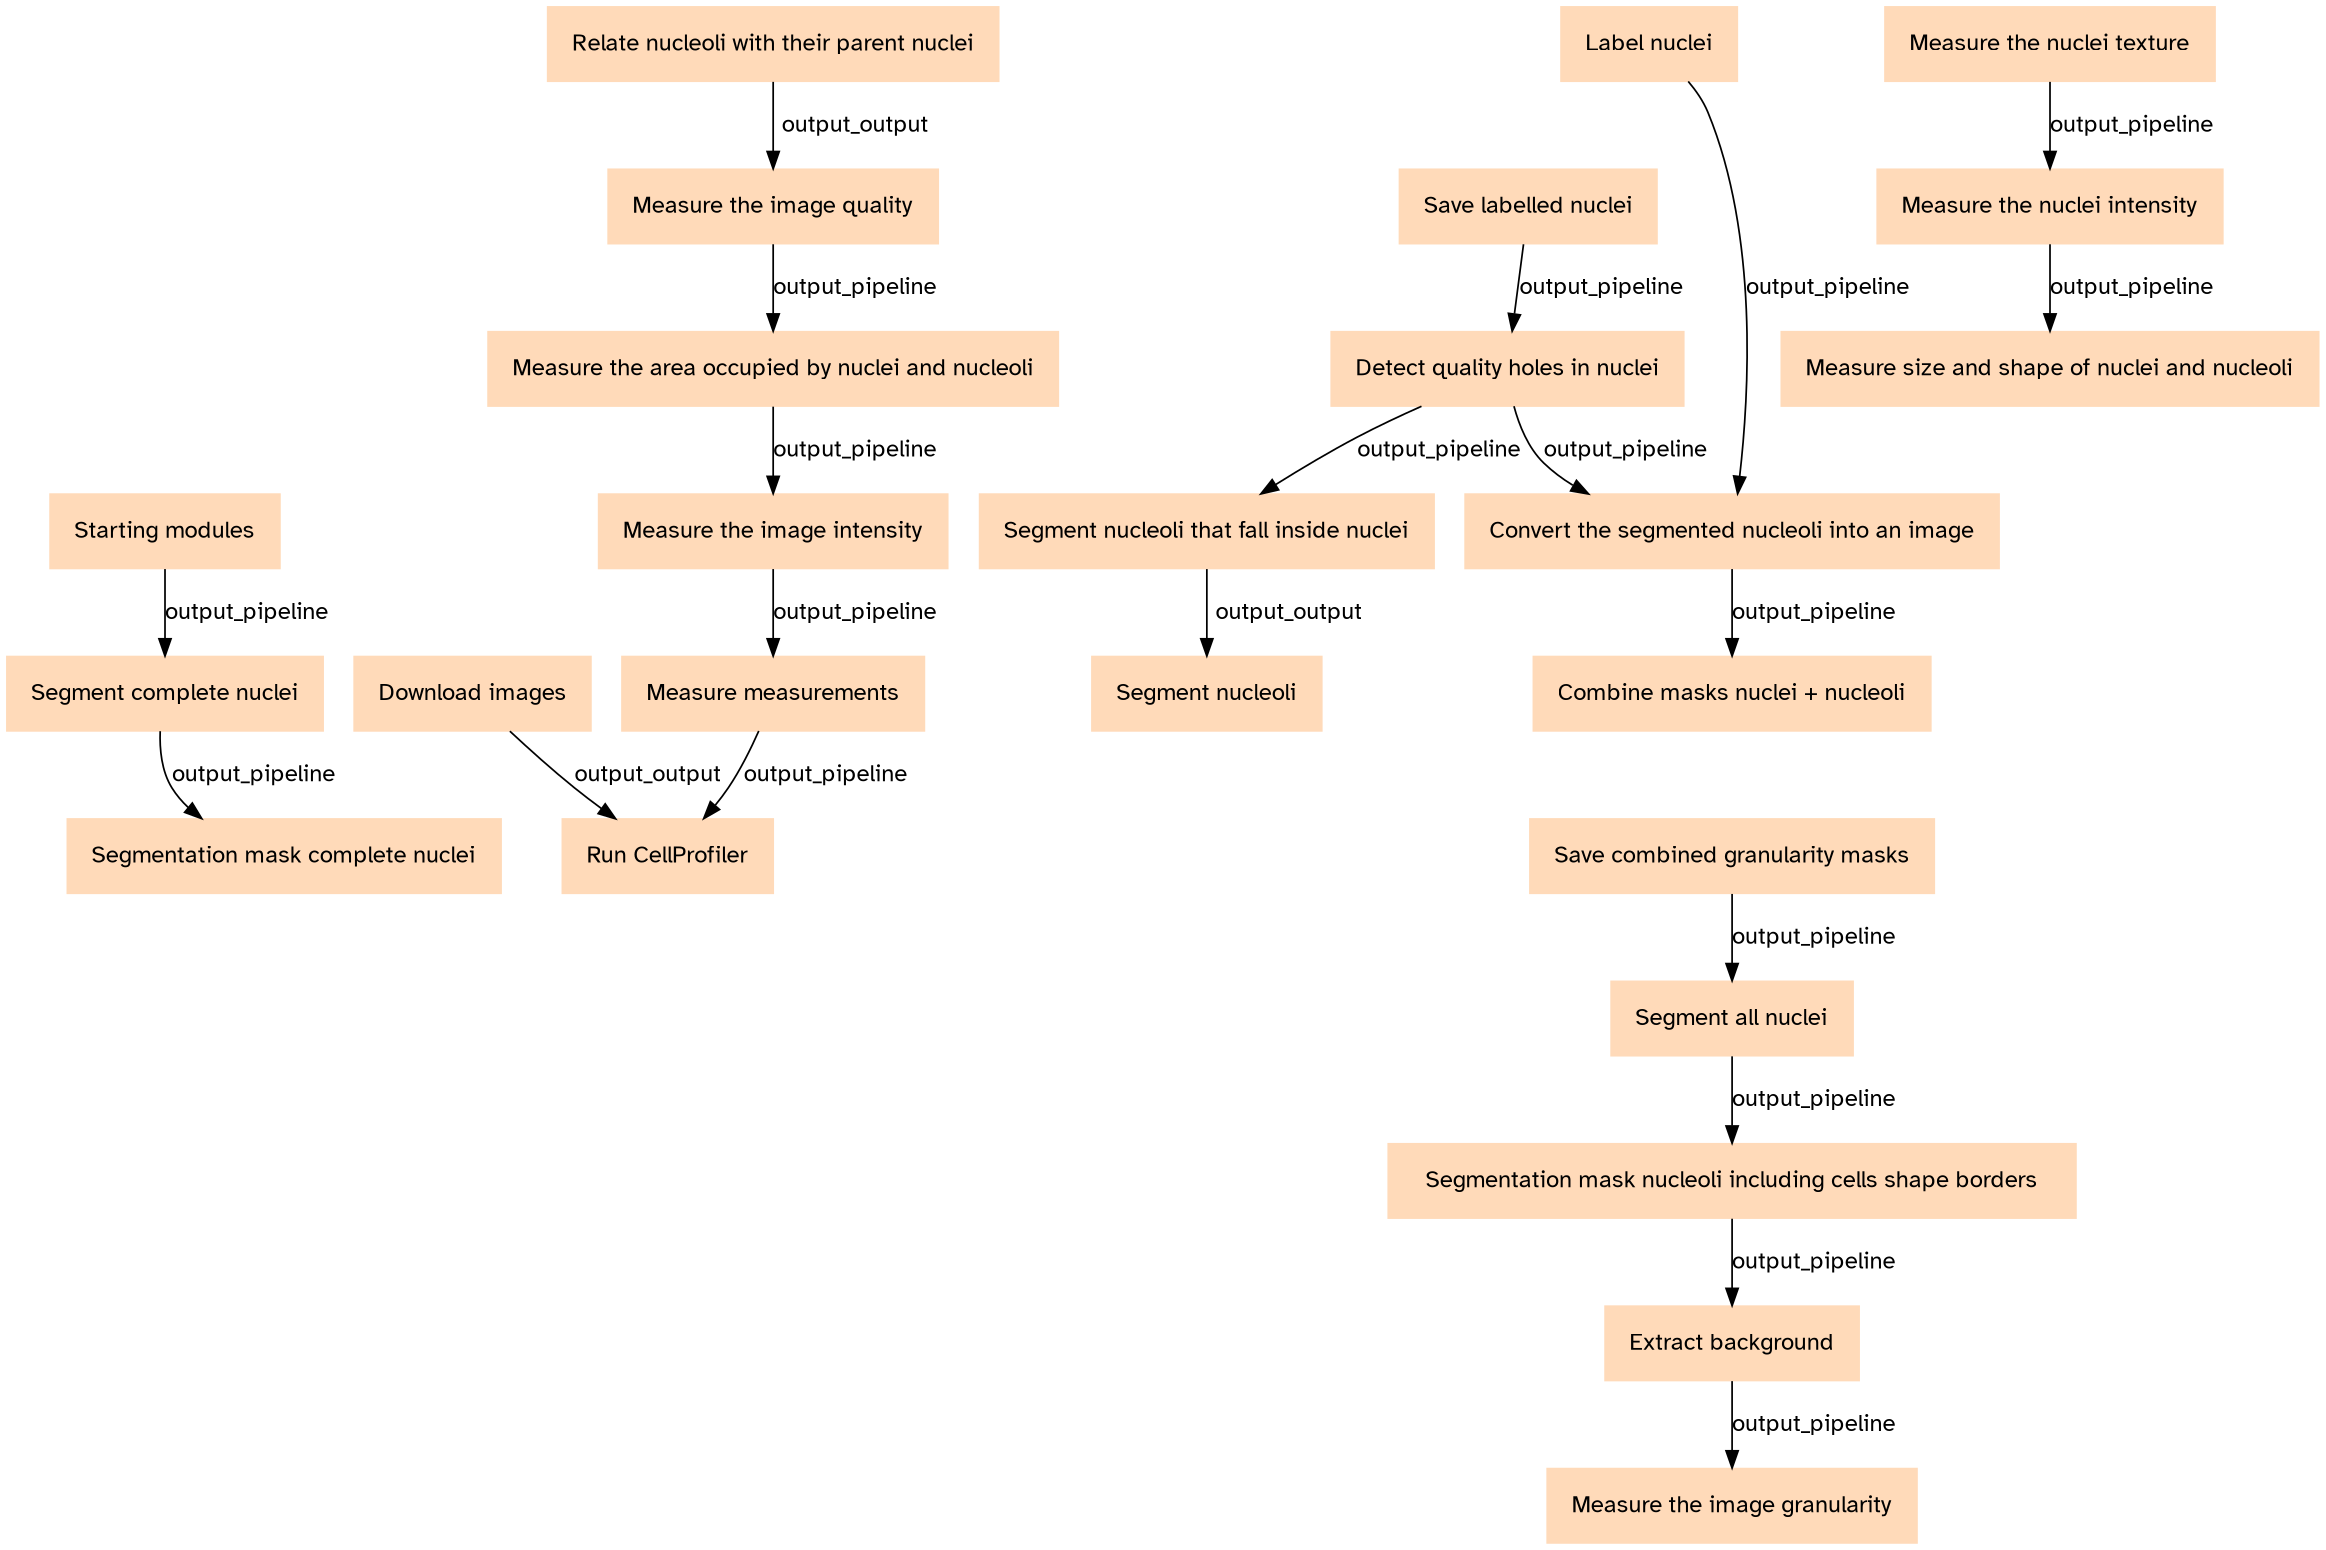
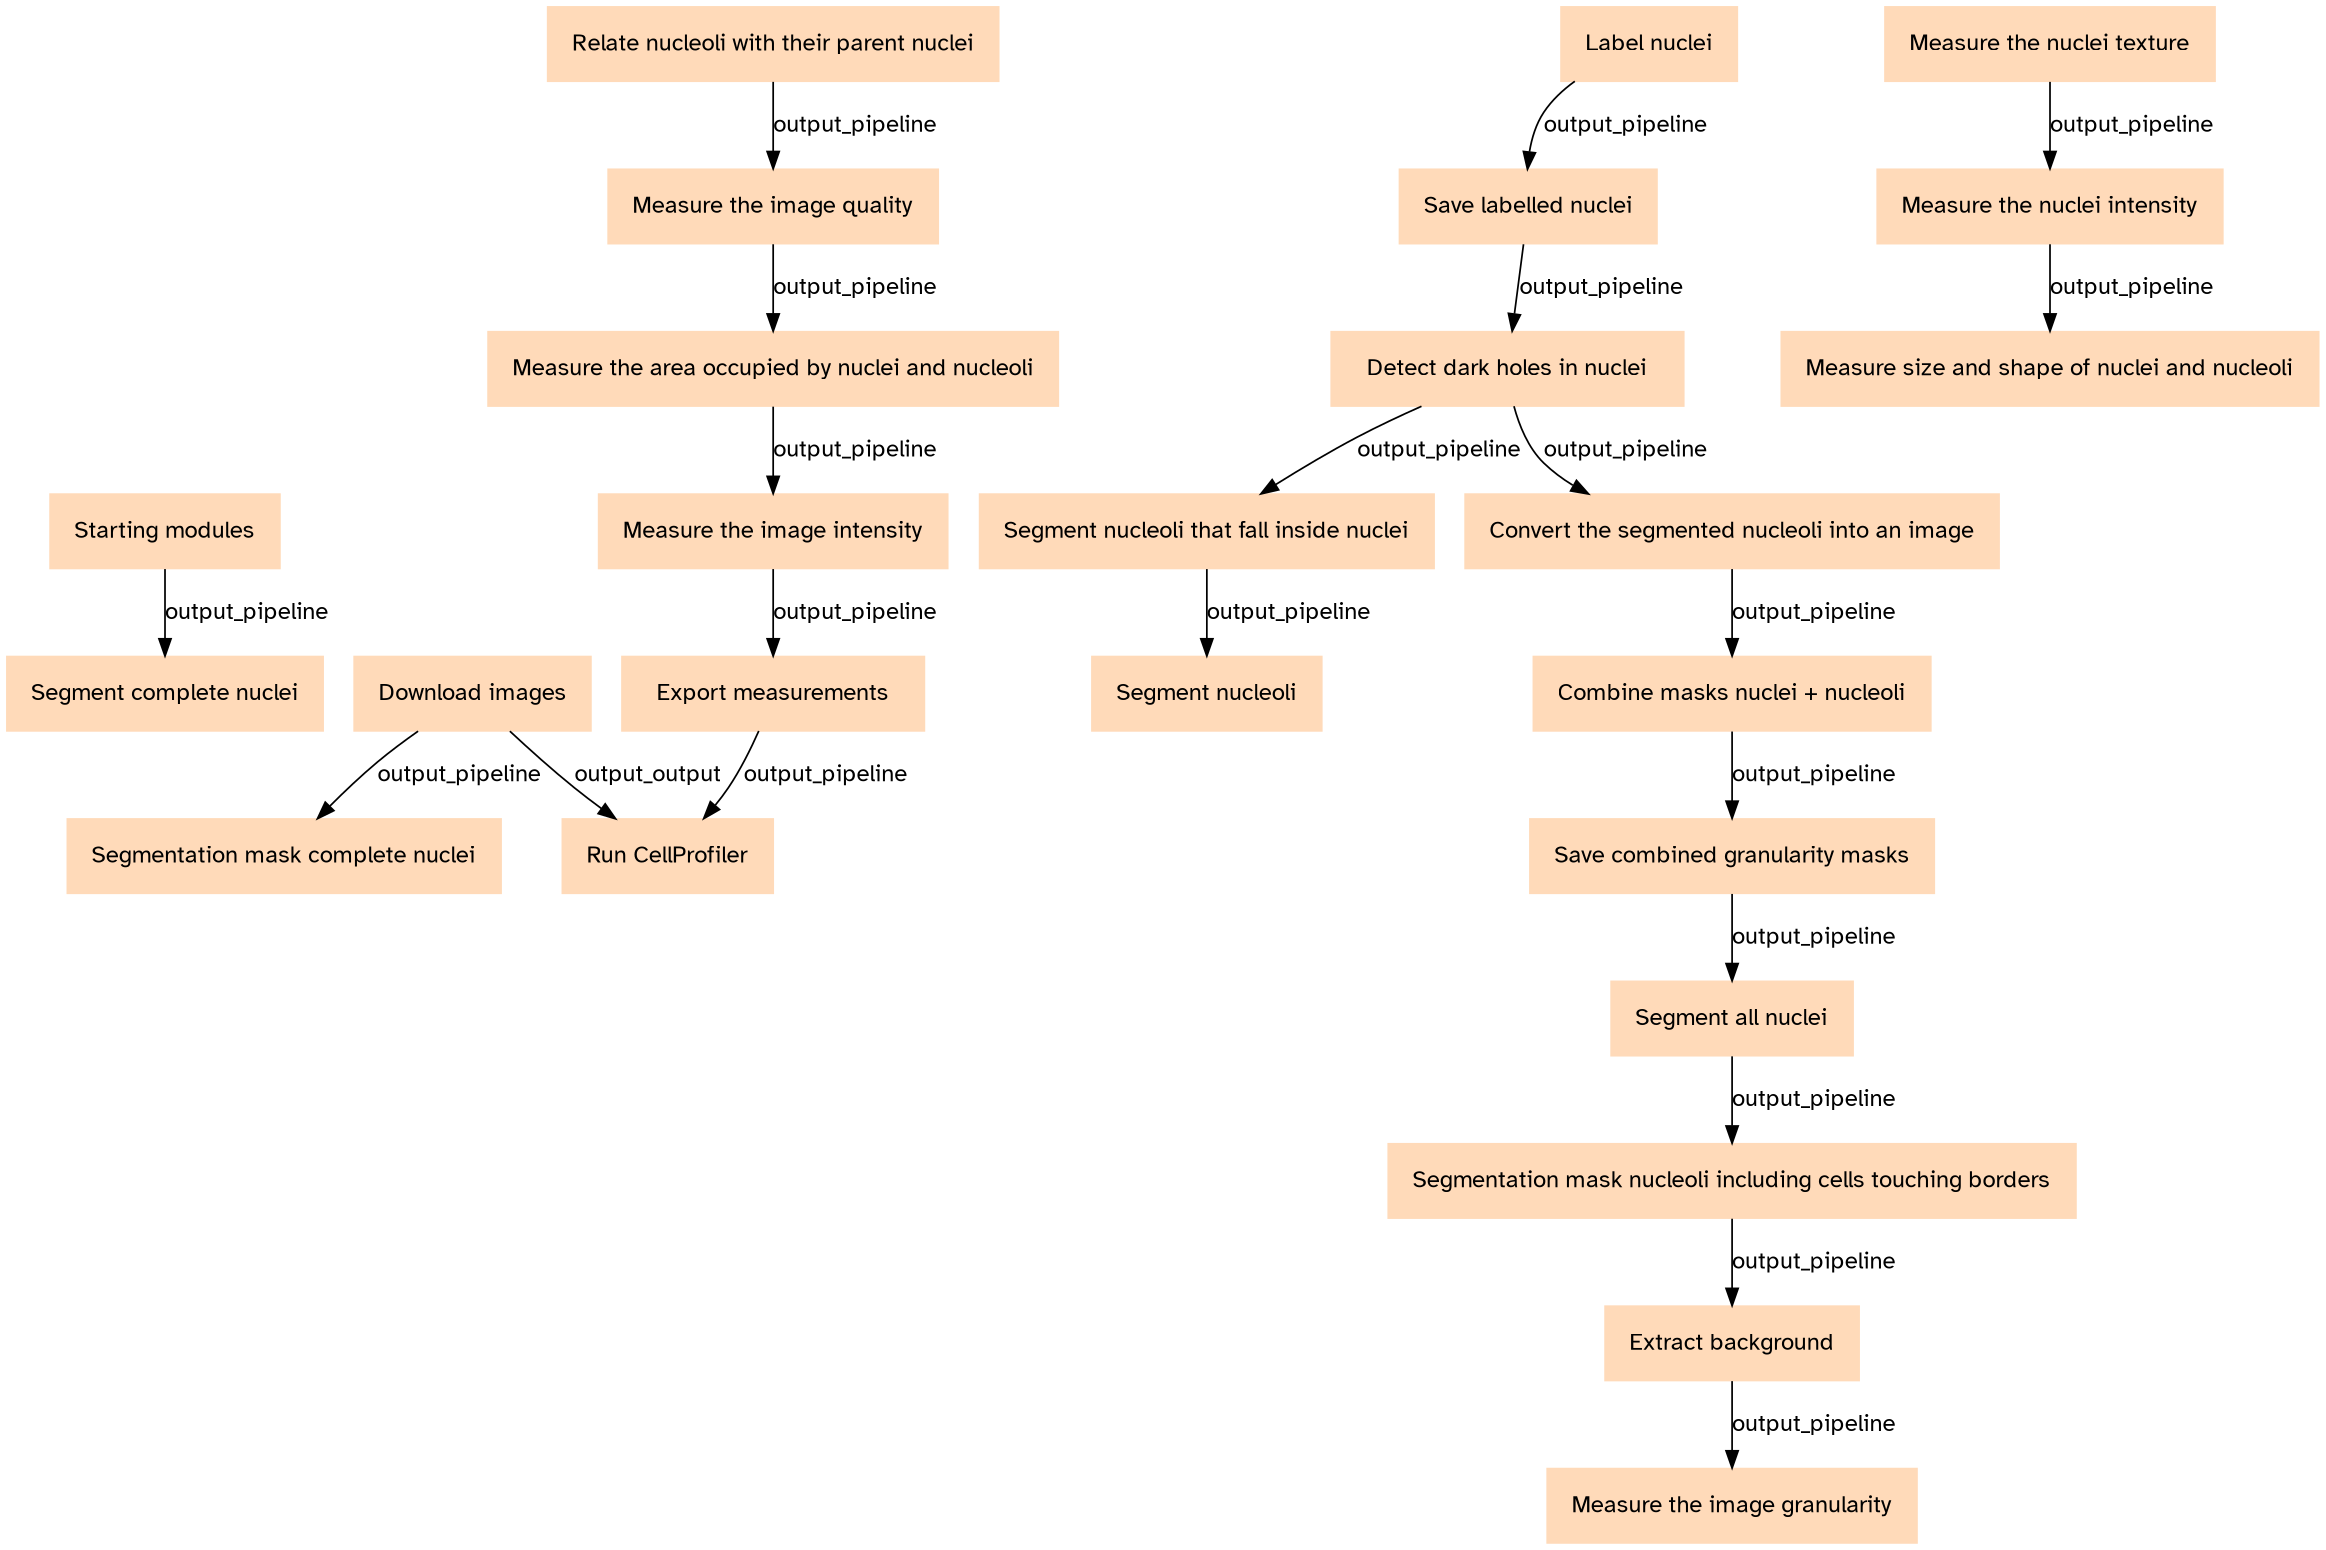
(855, 125) -> (855, 125)
(1744, 274) -> (1544, 112)
(1507, 369) -> (1507, 369)
(1289, 612) -> (1289, 612)
(773, 694) -> (773, 694)
none -> (1732, 766)
(165, 773) -> (372, 767)
(1732, 1181) -> (1732, 1181)
